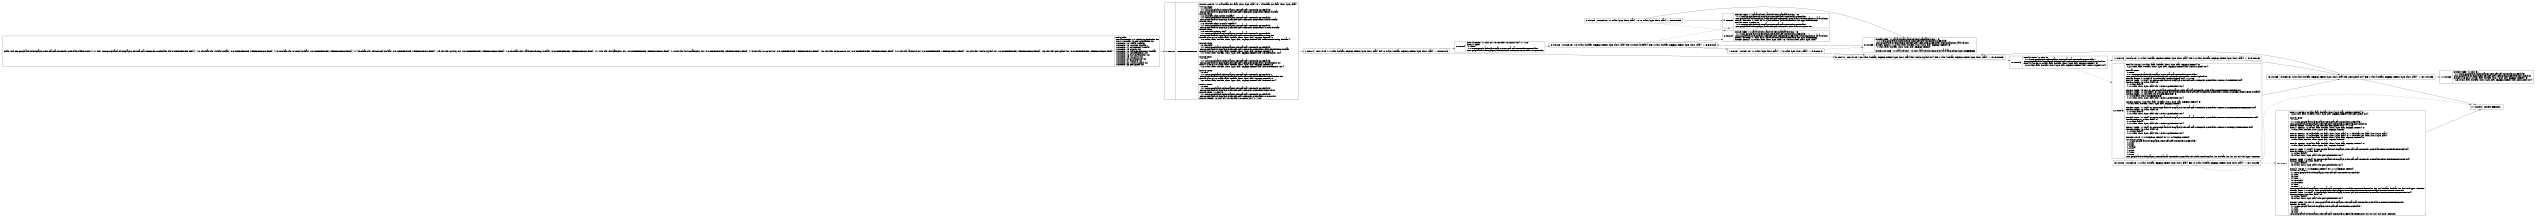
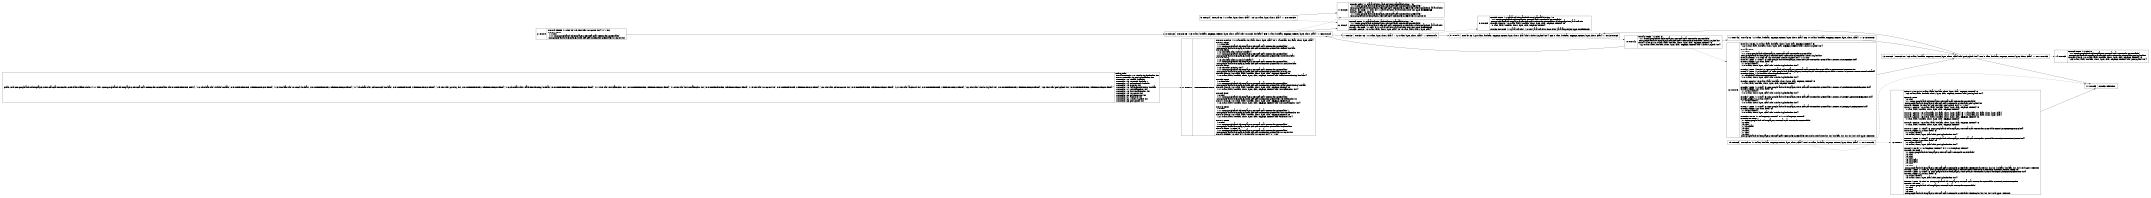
(1777, 7) -> none
(1791, 45) -> (1475, 51)
(1377, 51) -> none
(2131, 147) -> (1747, 126)
